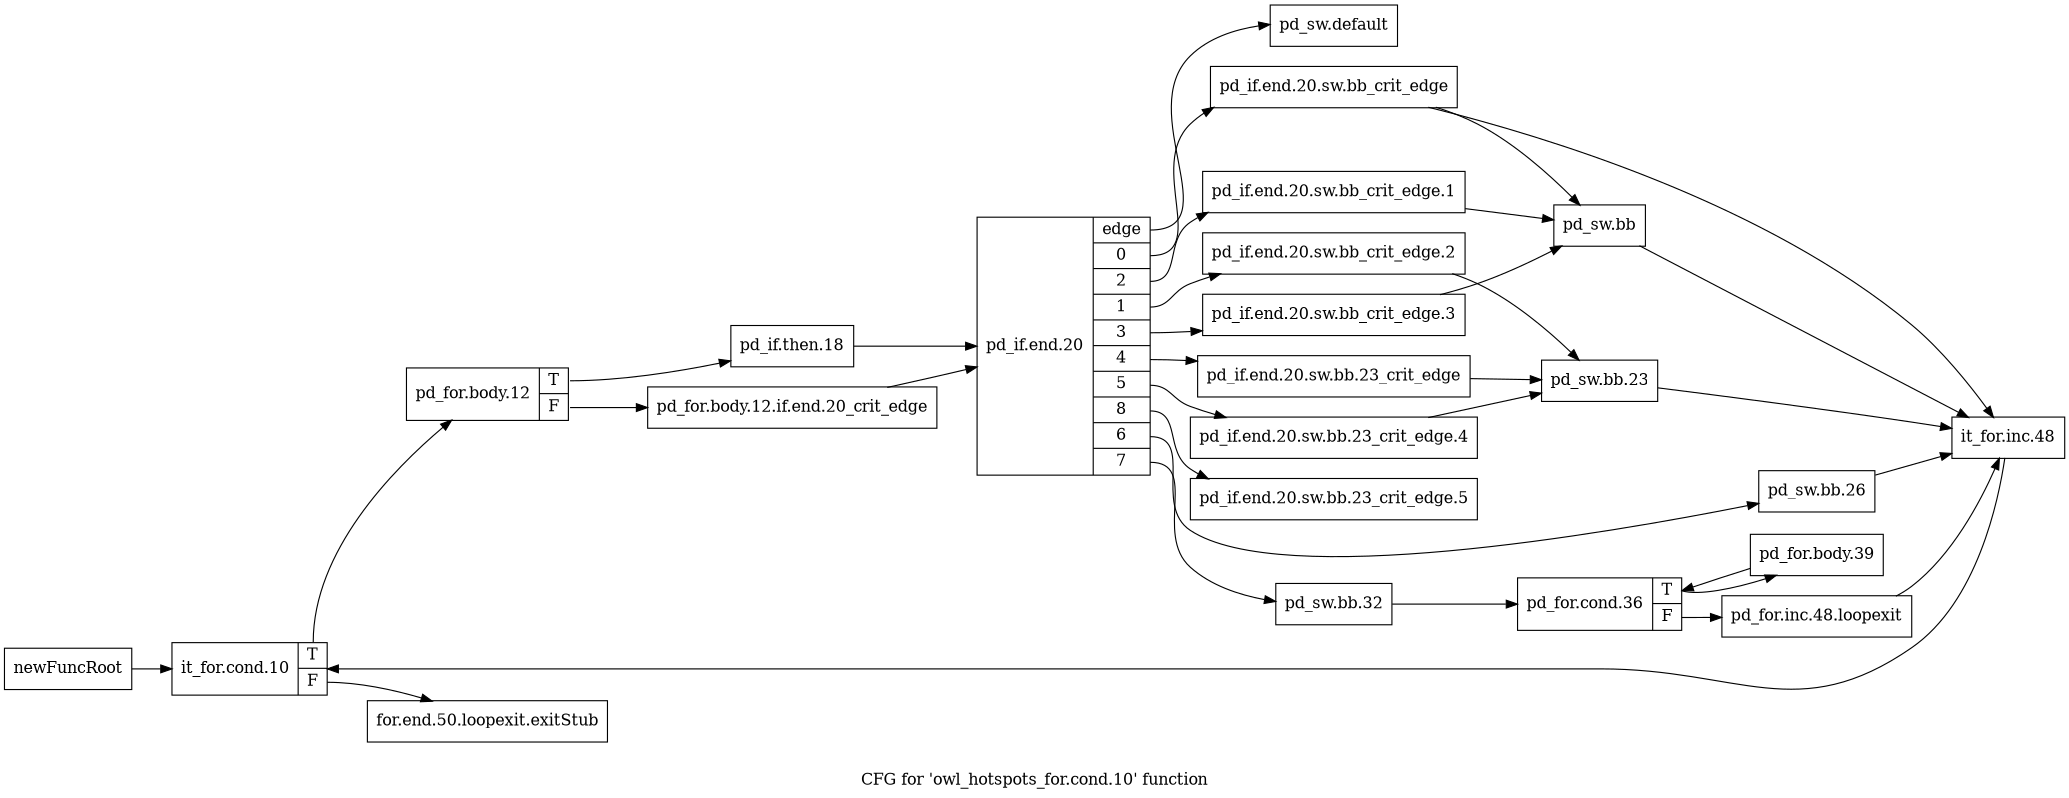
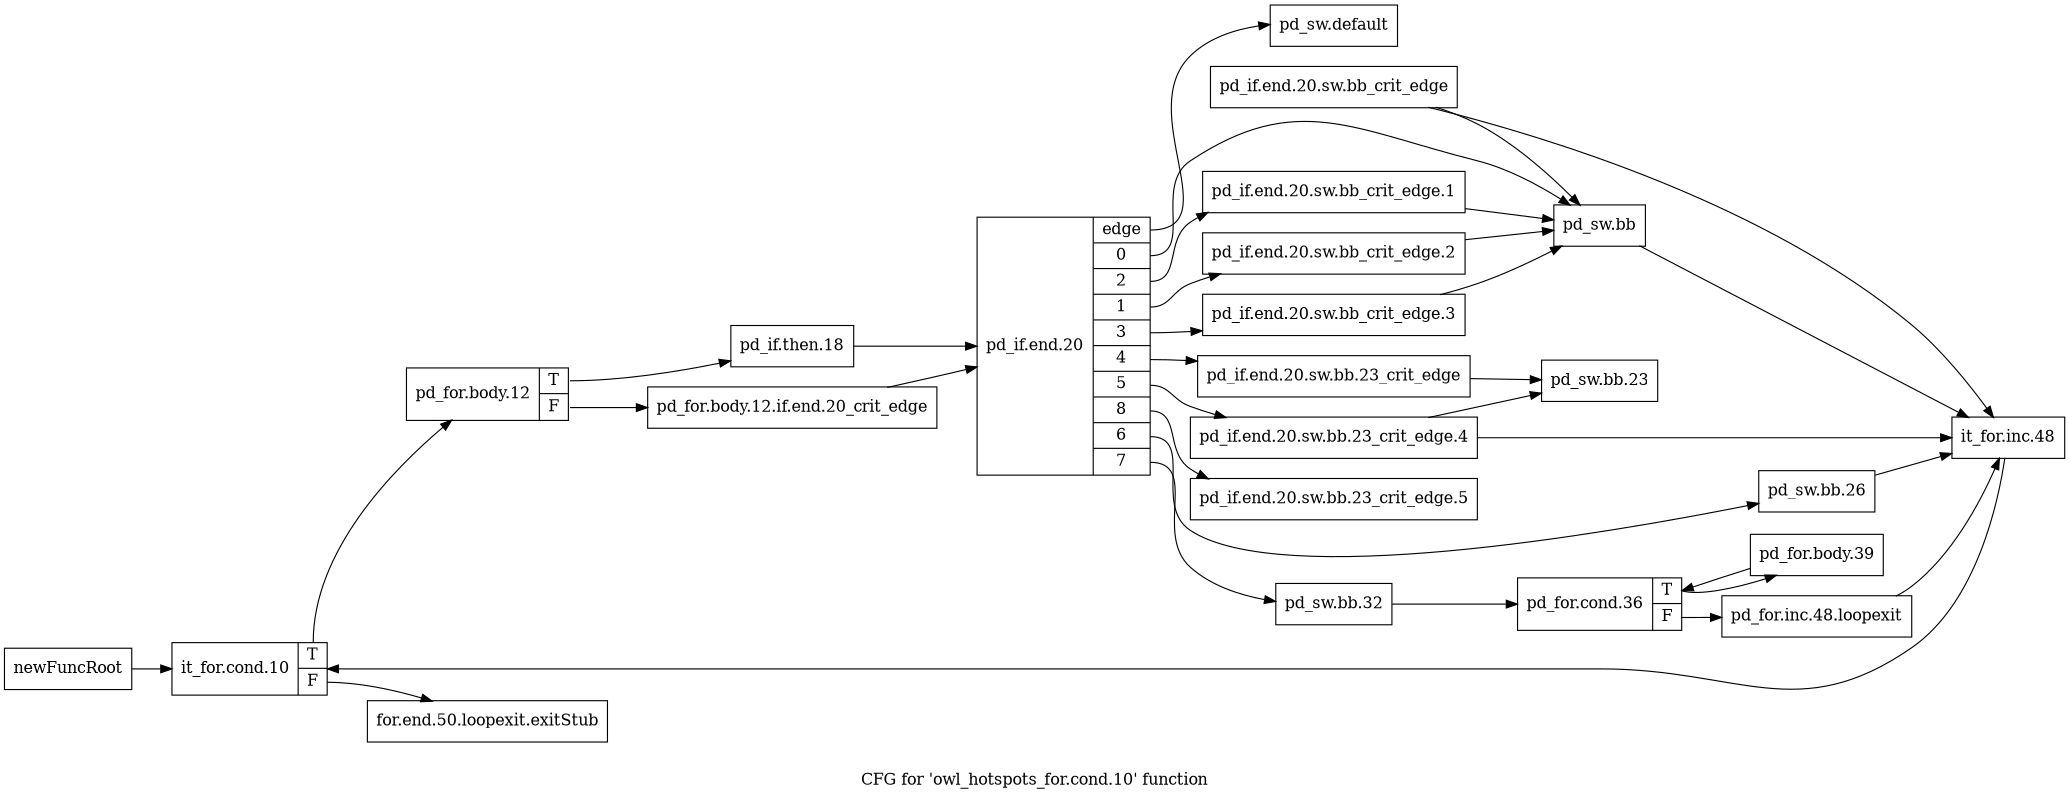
(1175, 188) -> (1321, 123)
(1516, 306) -> (1504, 236)
(1799, 406) -> (1709, 438)
